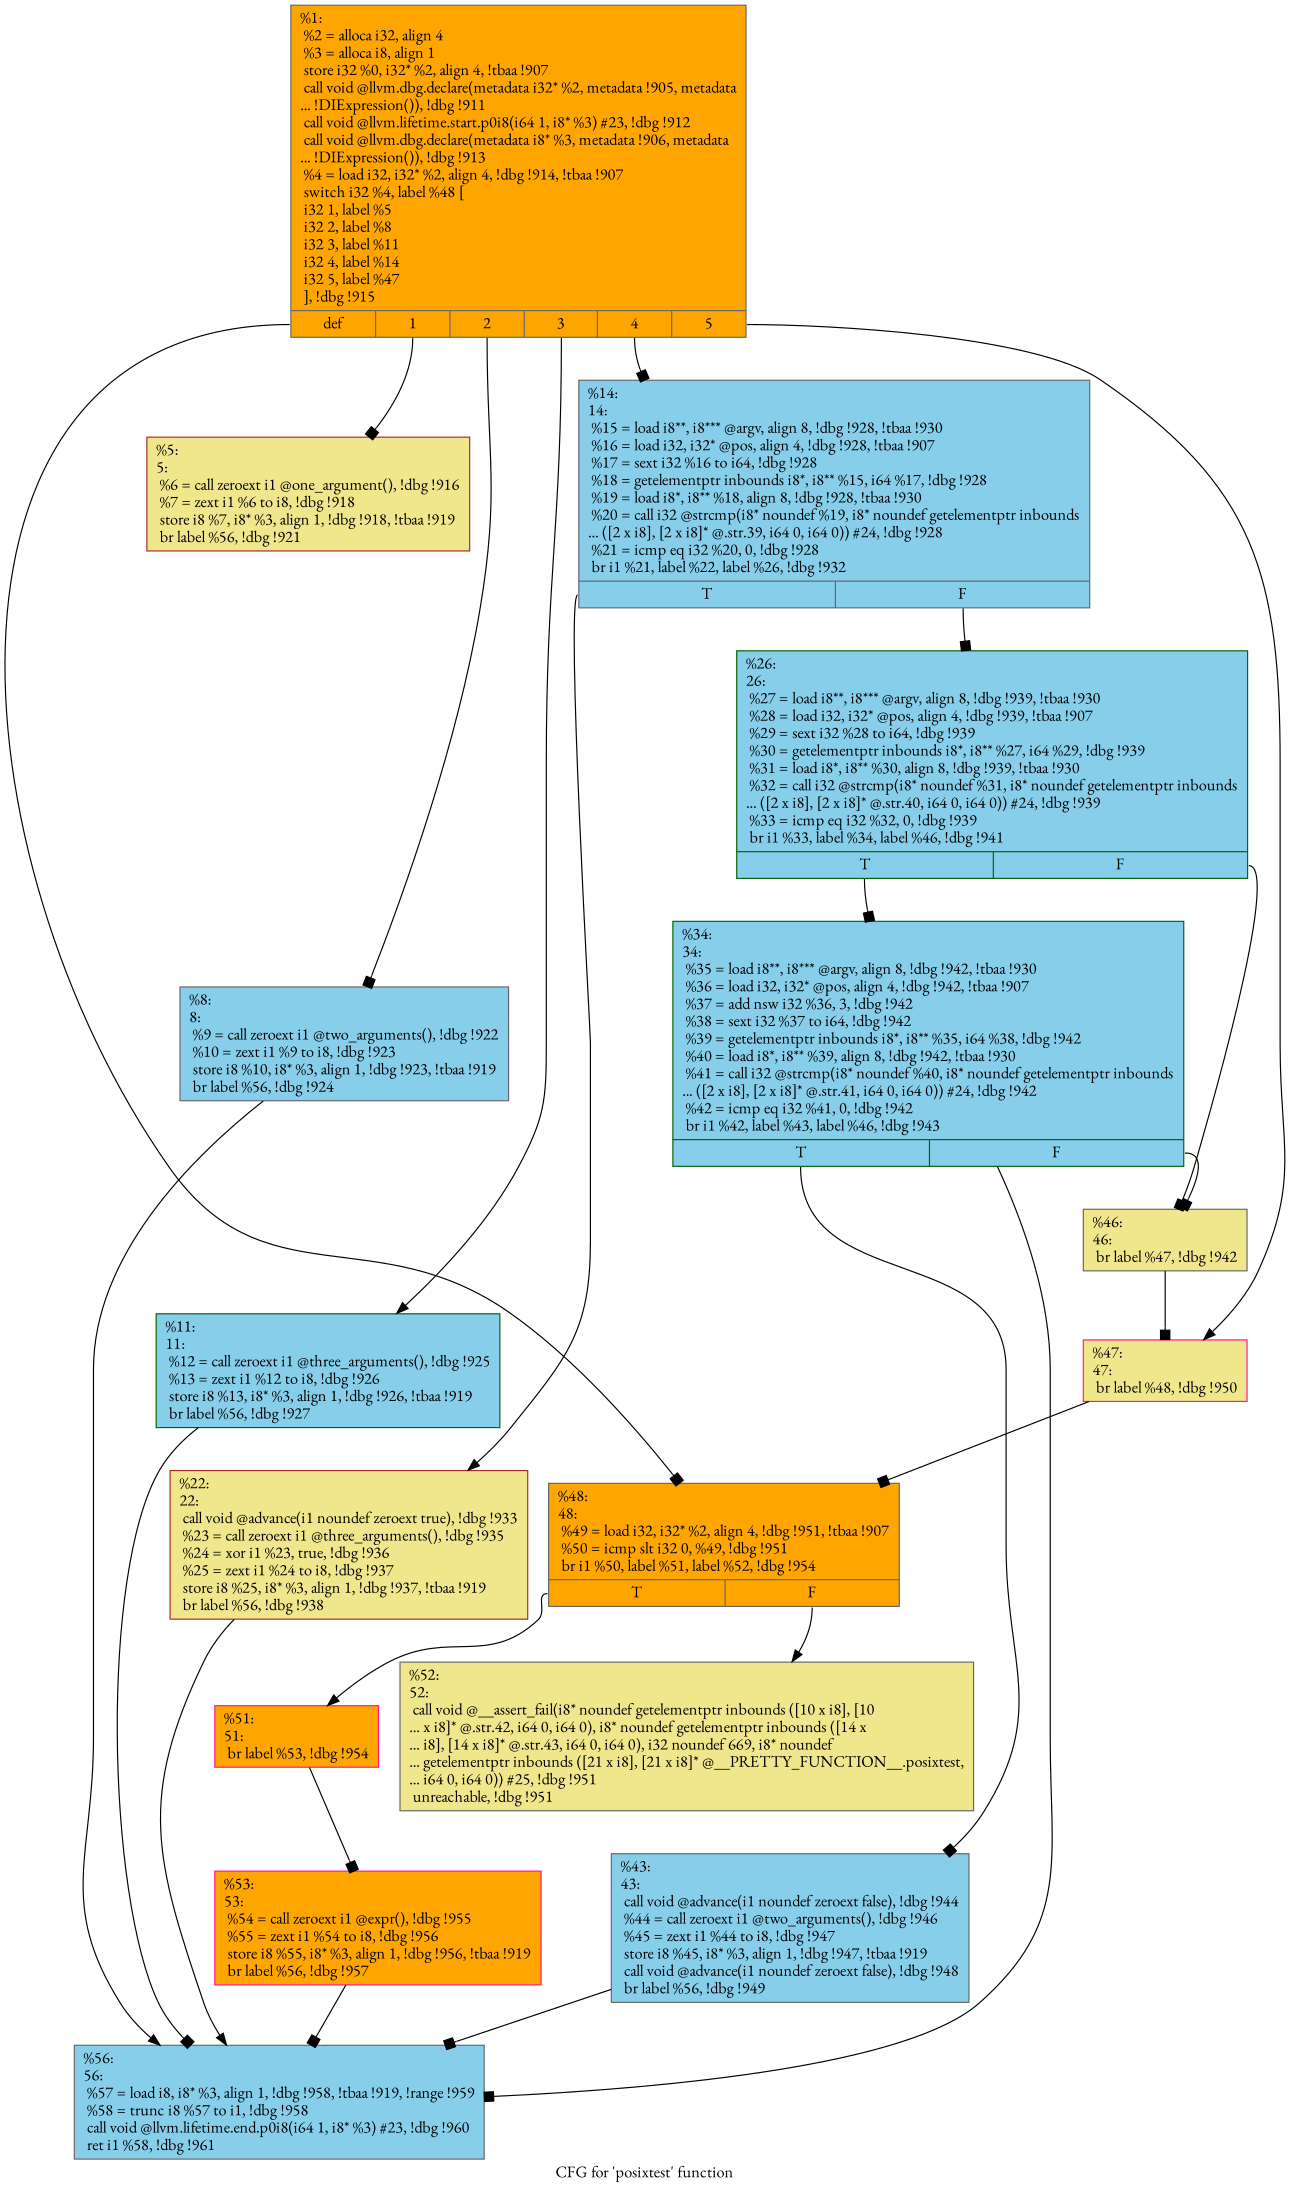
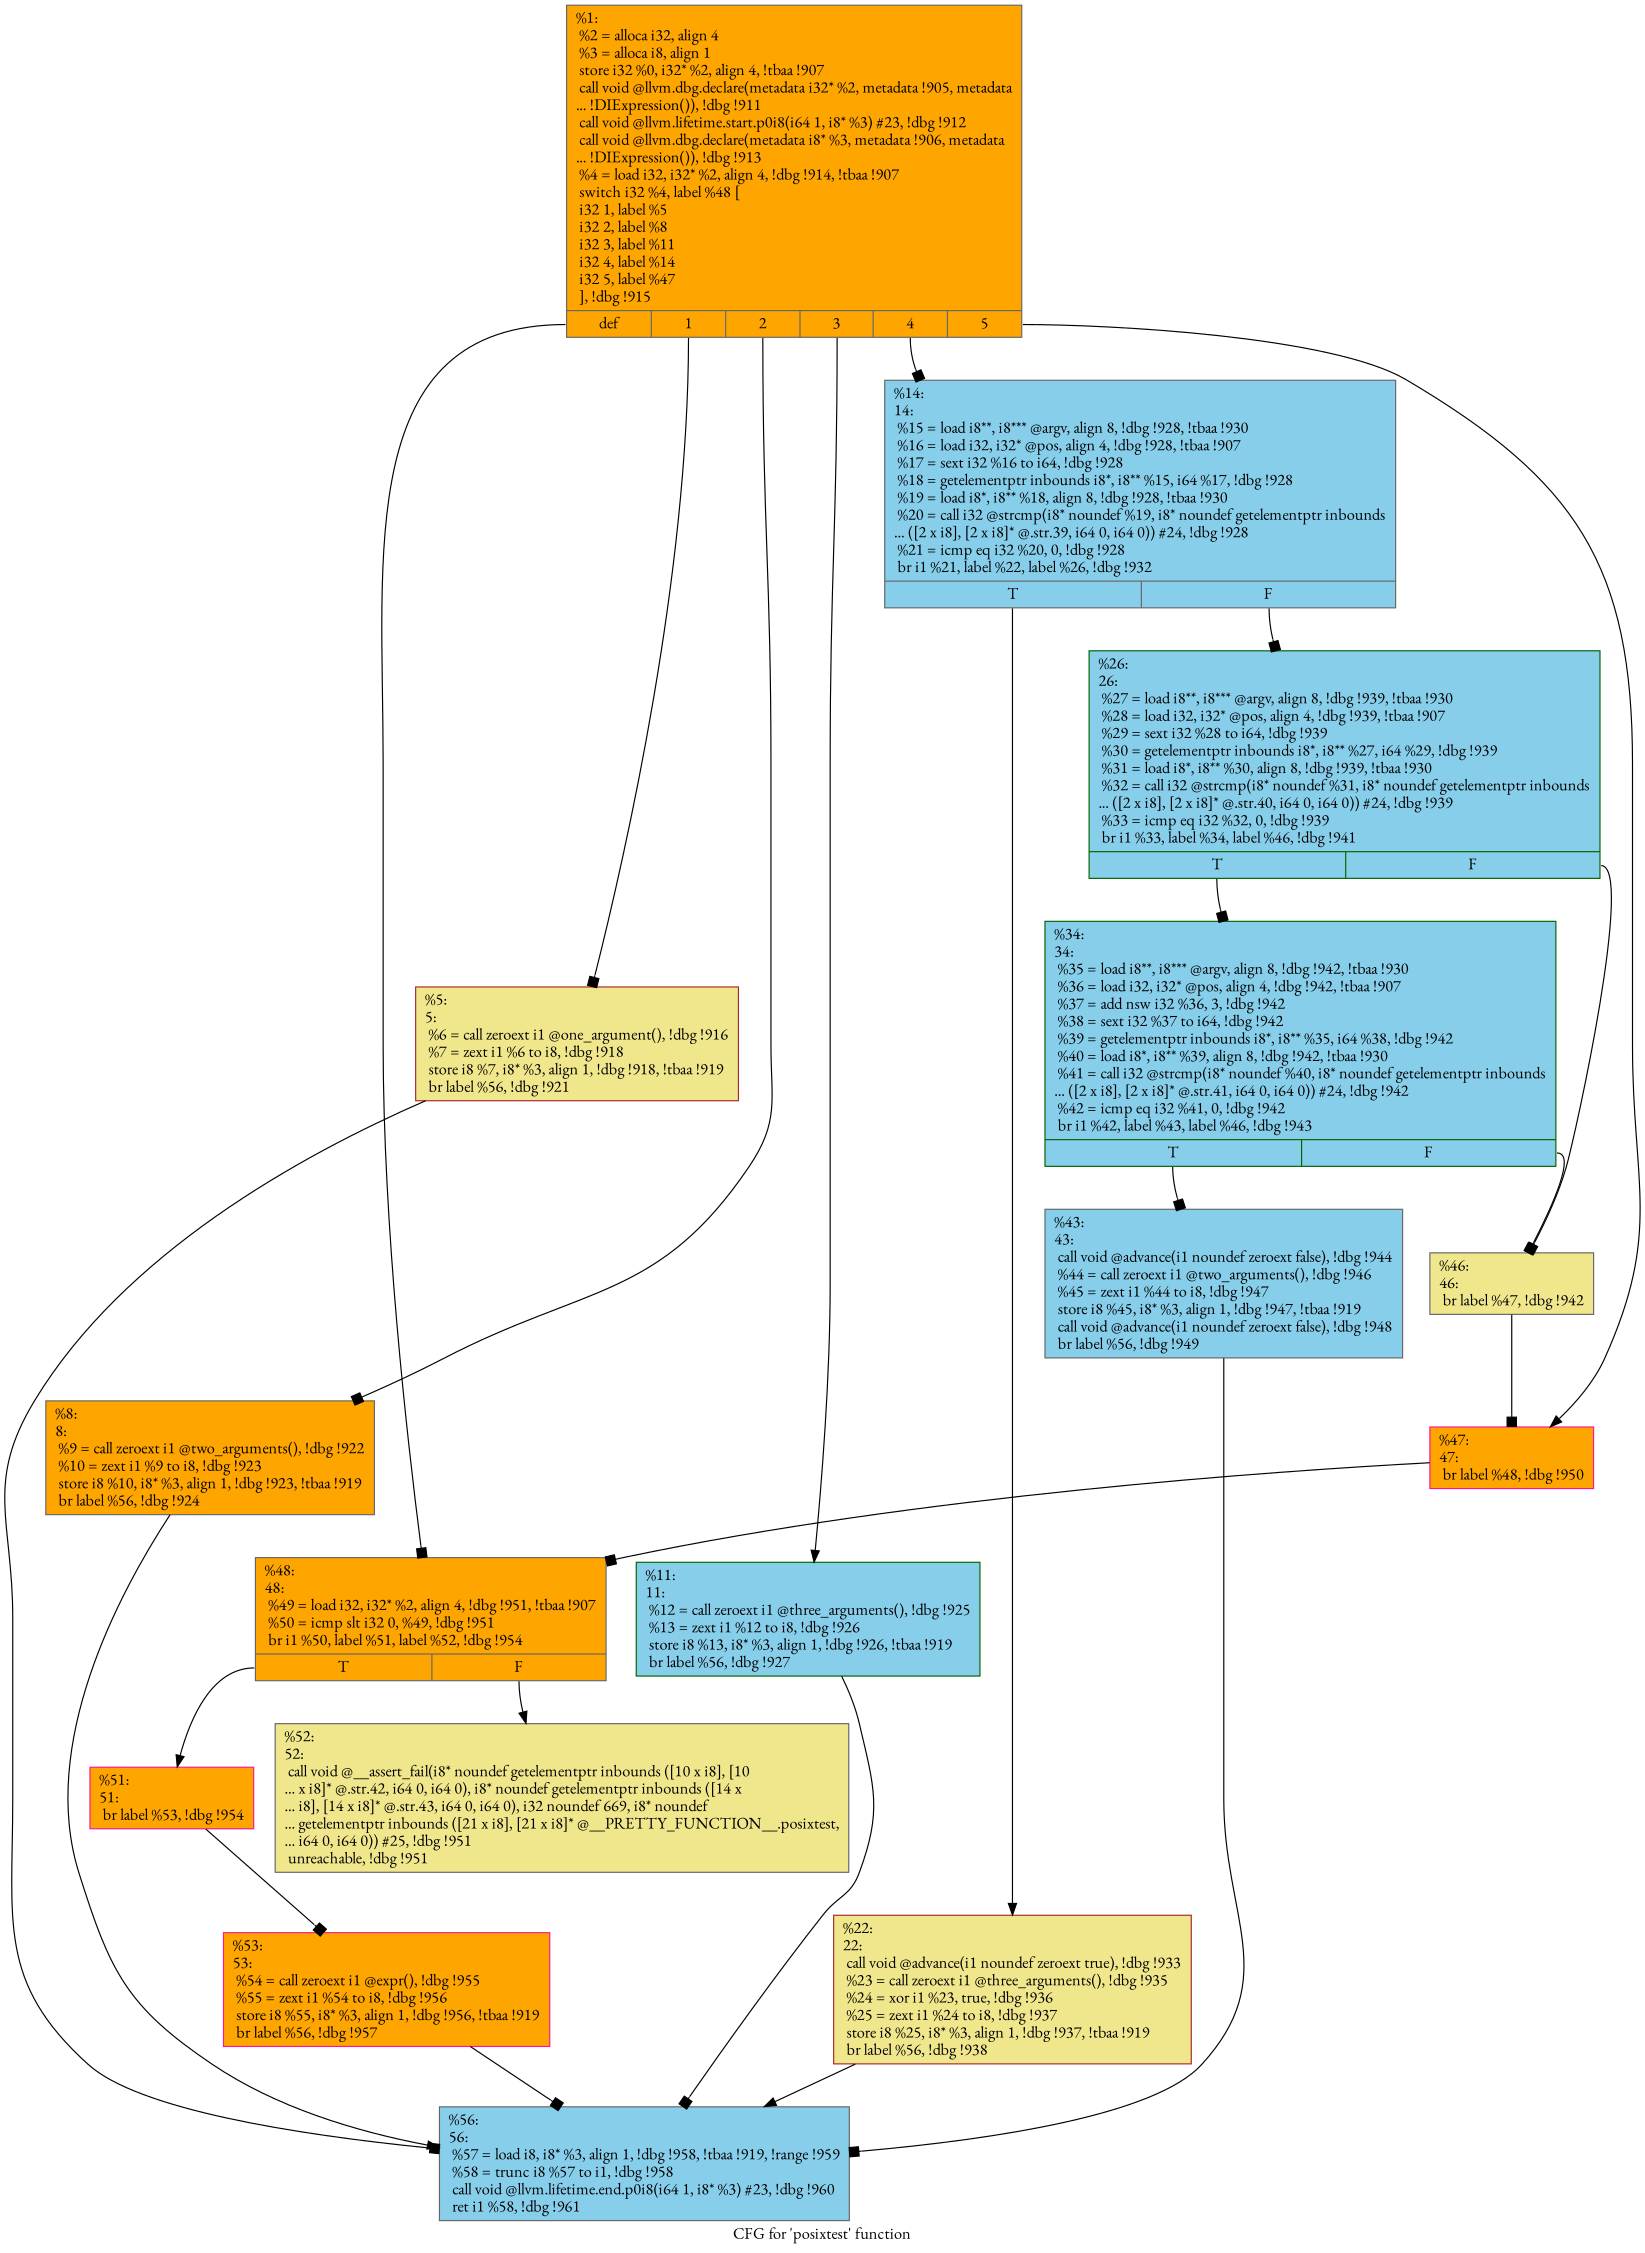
(344, 1044) -> (210, 1458)
(1165, 1371) -> (1512, 1458)
(1052, 1840) -> (13, 1667)
